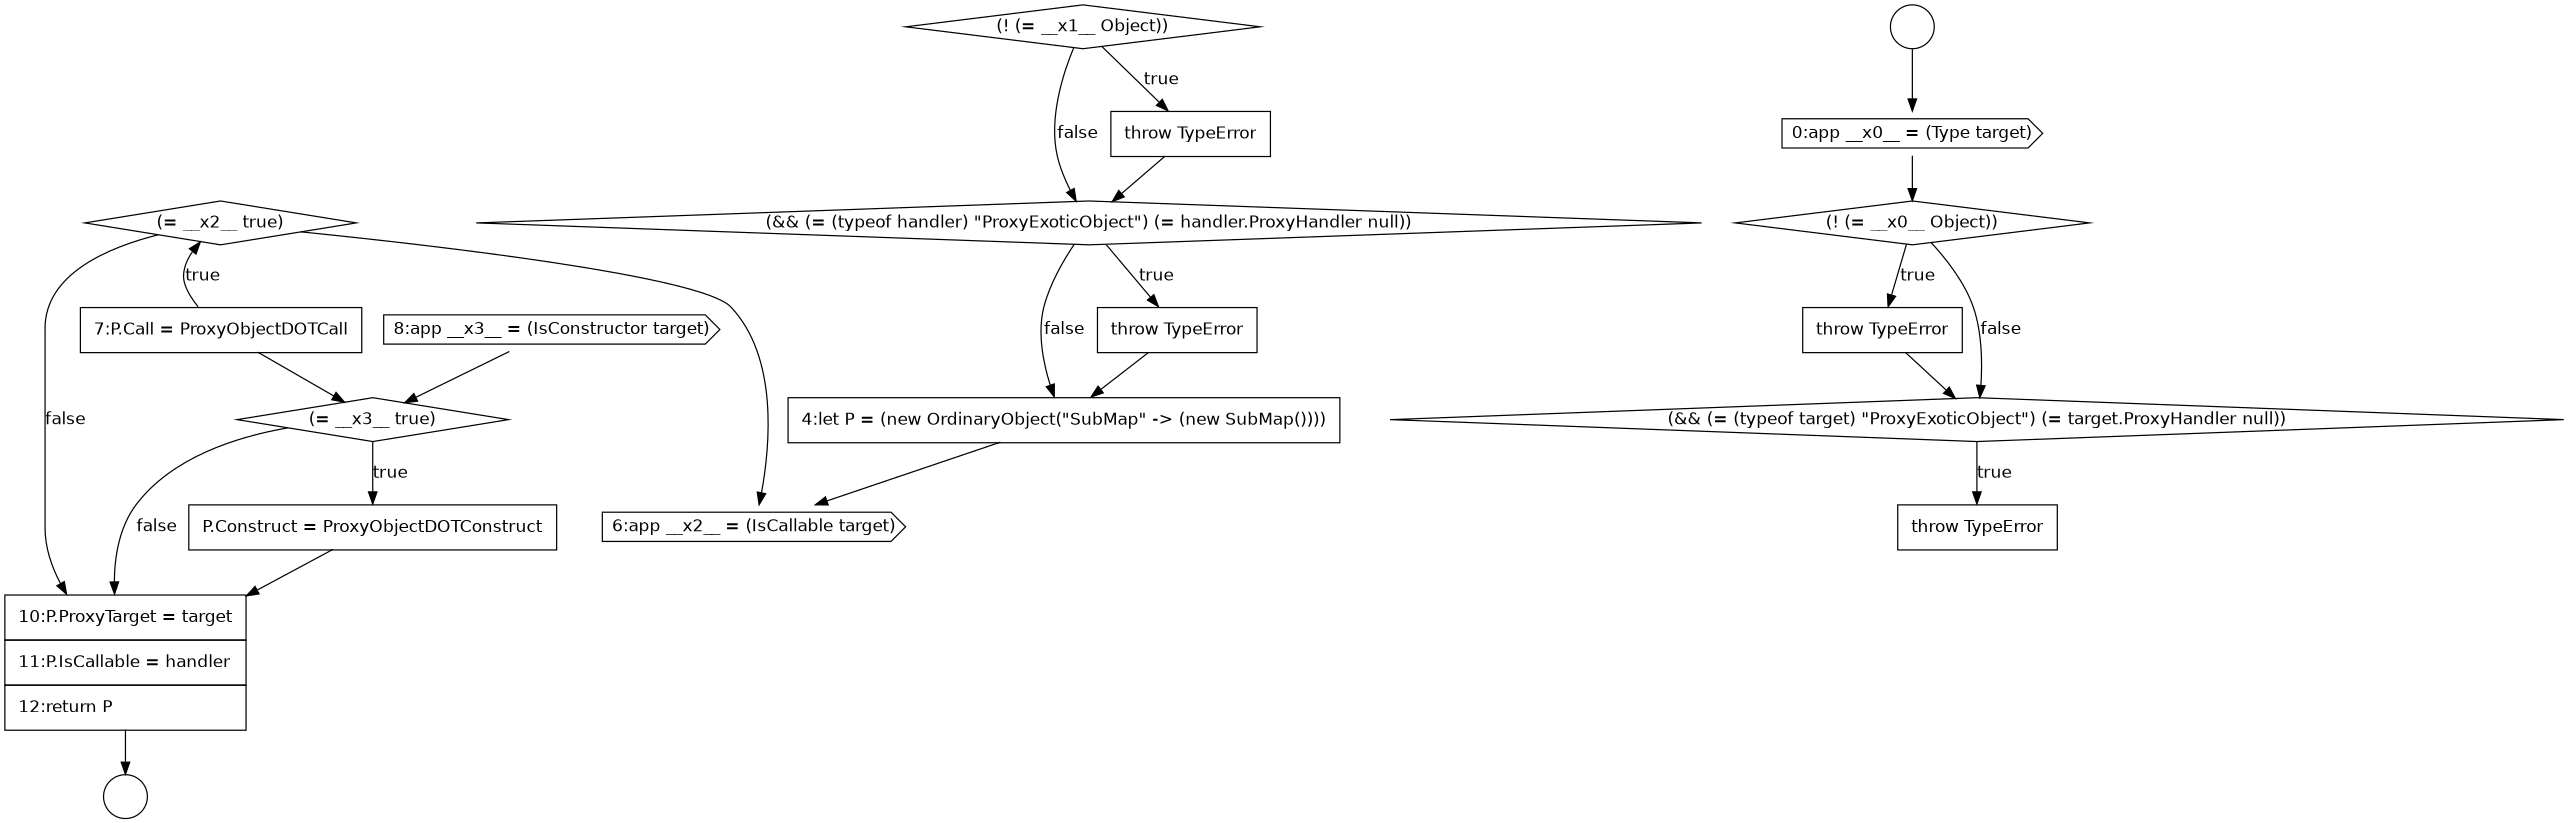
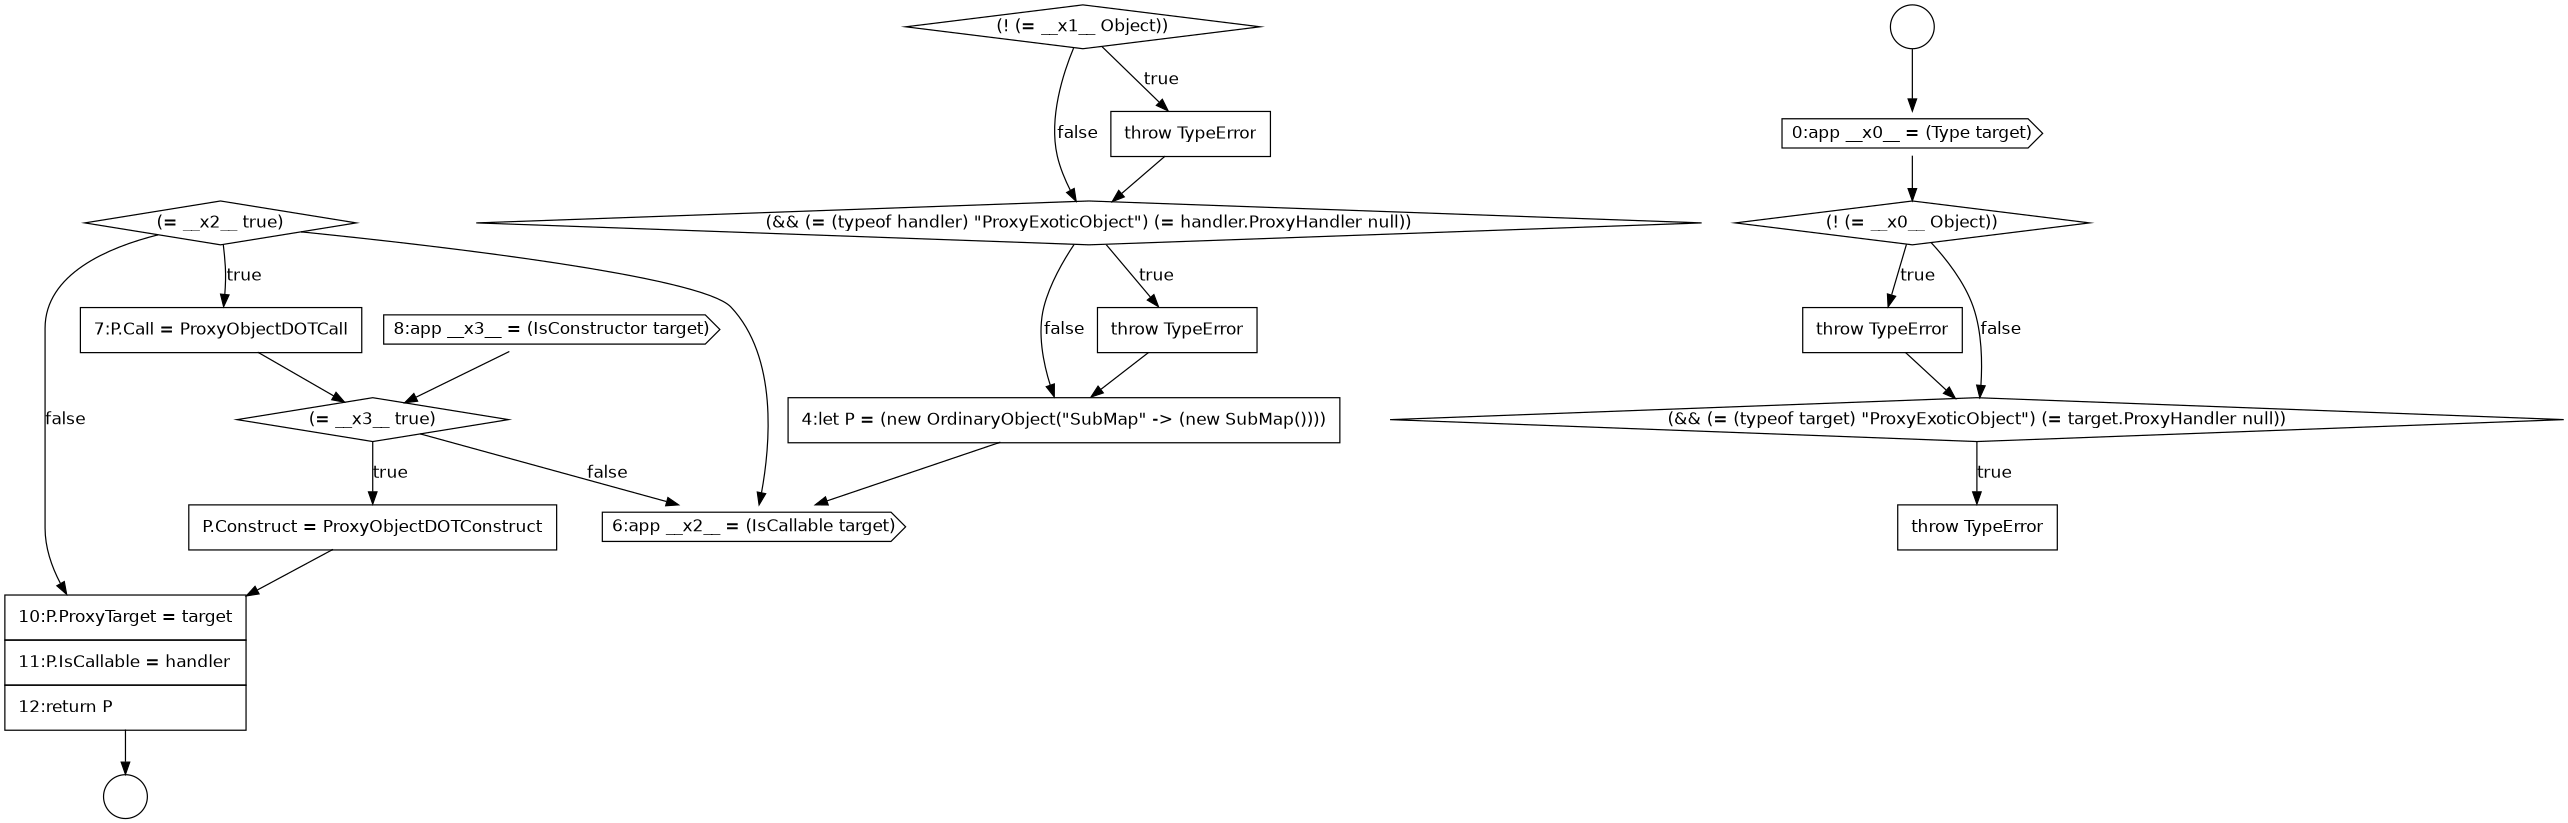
(184, 280) -> (225, 269)
(169, 473) -> (543, 468)
